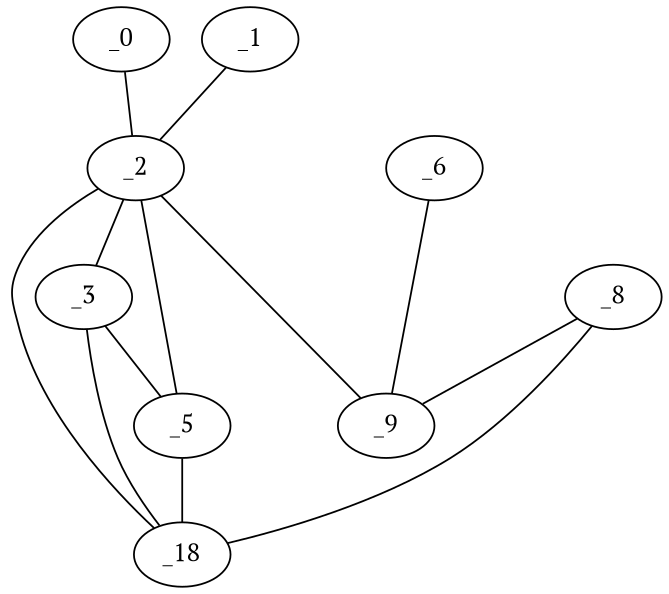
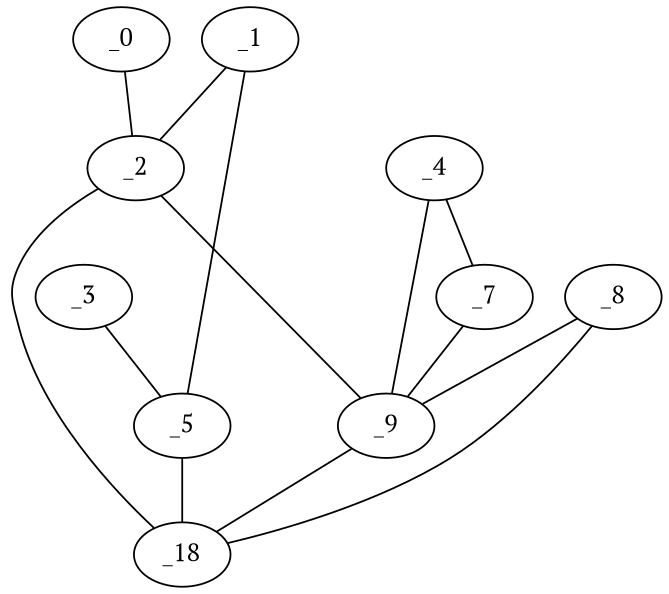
(434, 168) -> (434, 168)
(110, 233) -> none
(159, 297) -> (216, 233)
none -> (485, 297)
(109, 433) -> (284, 490)
